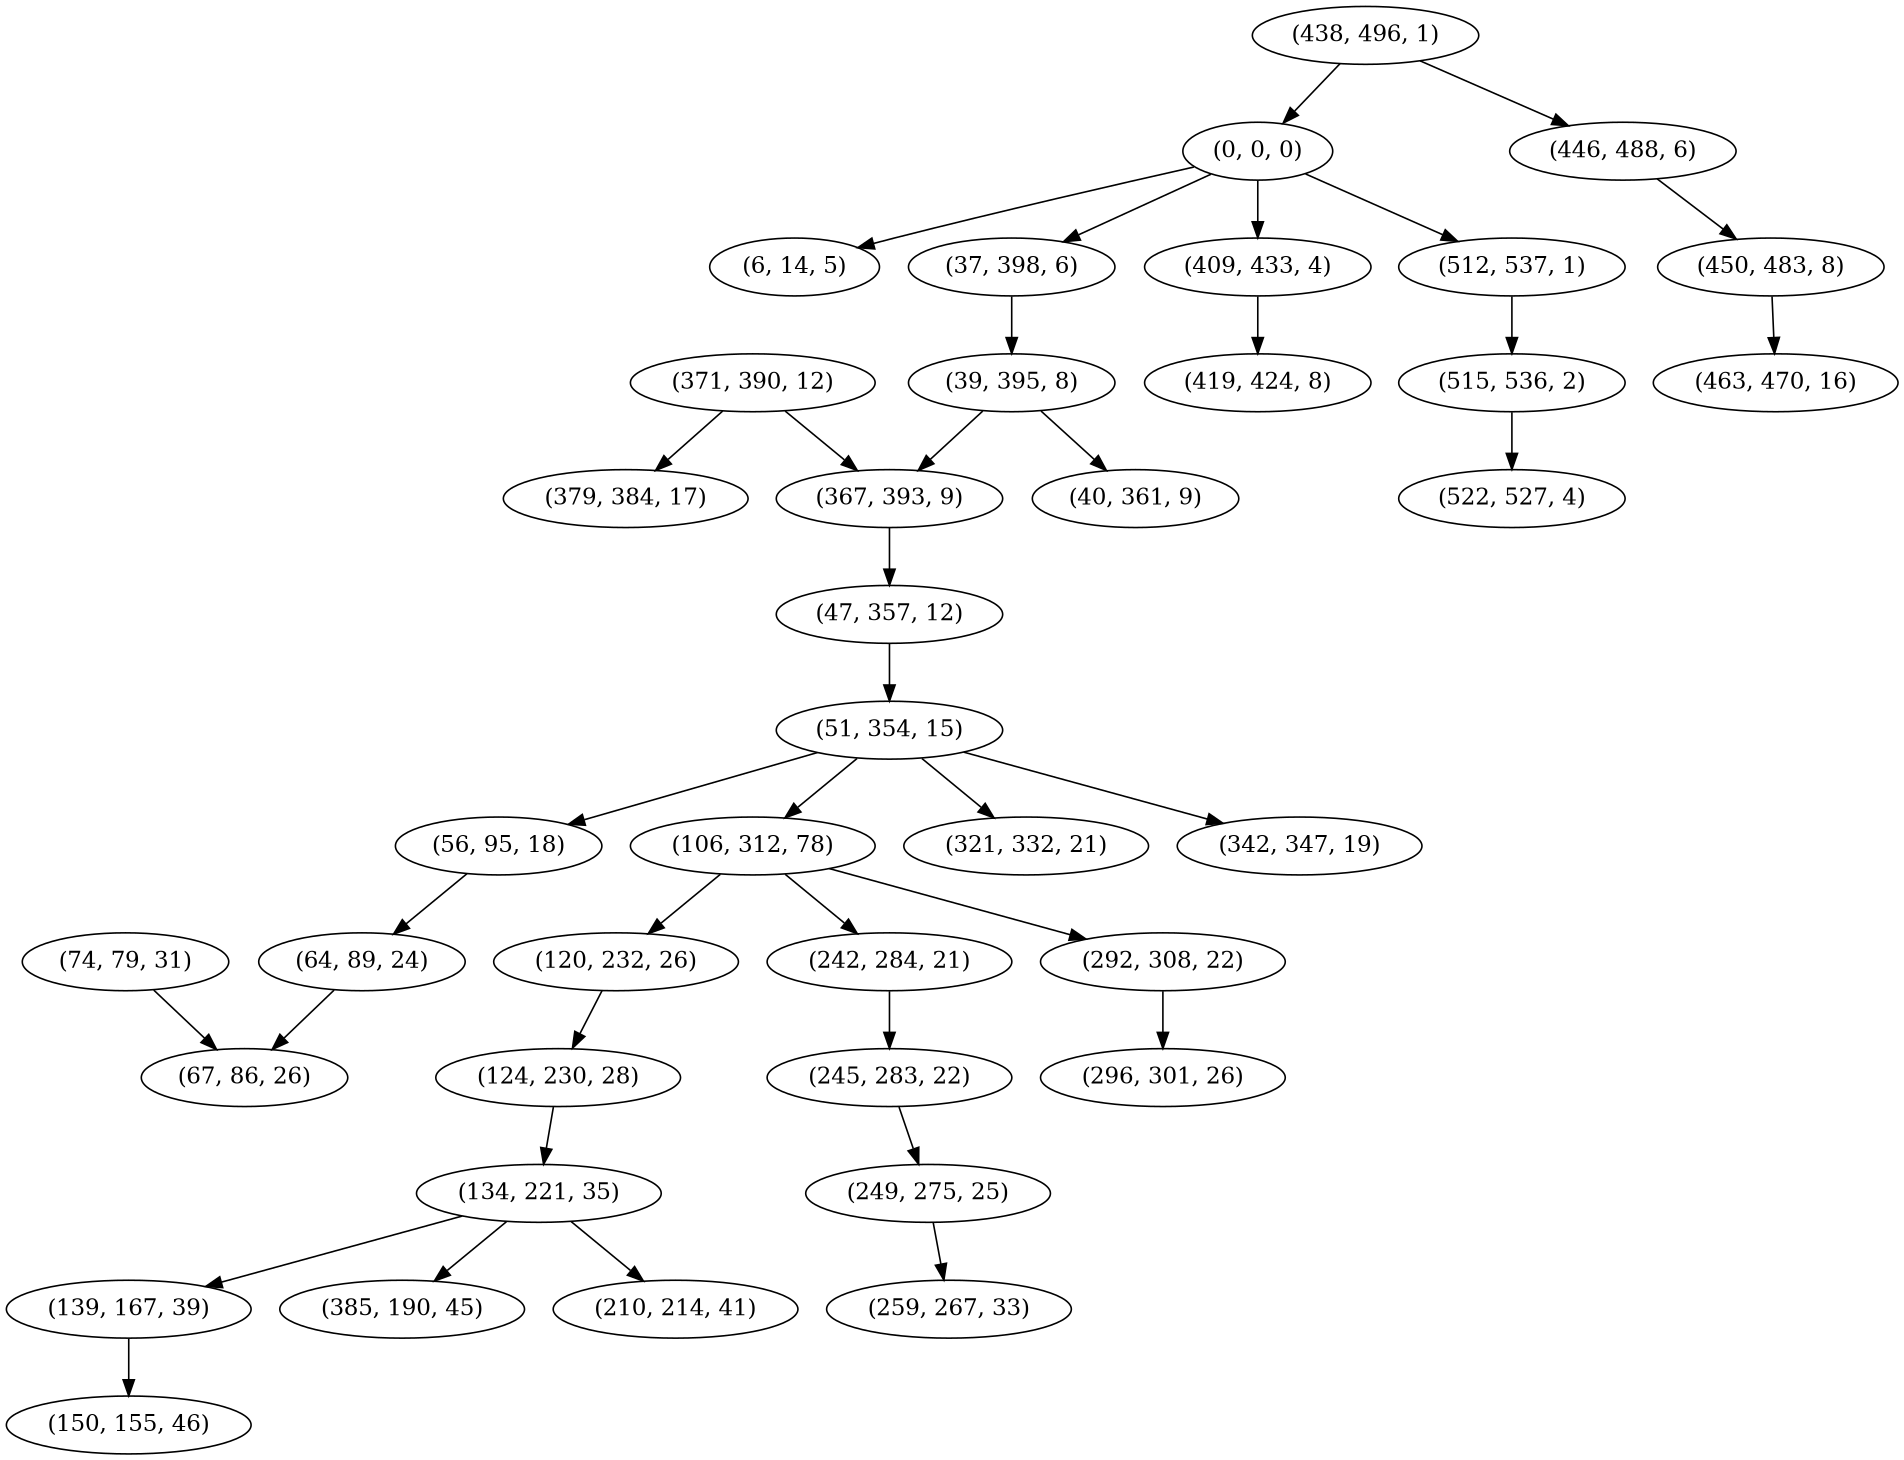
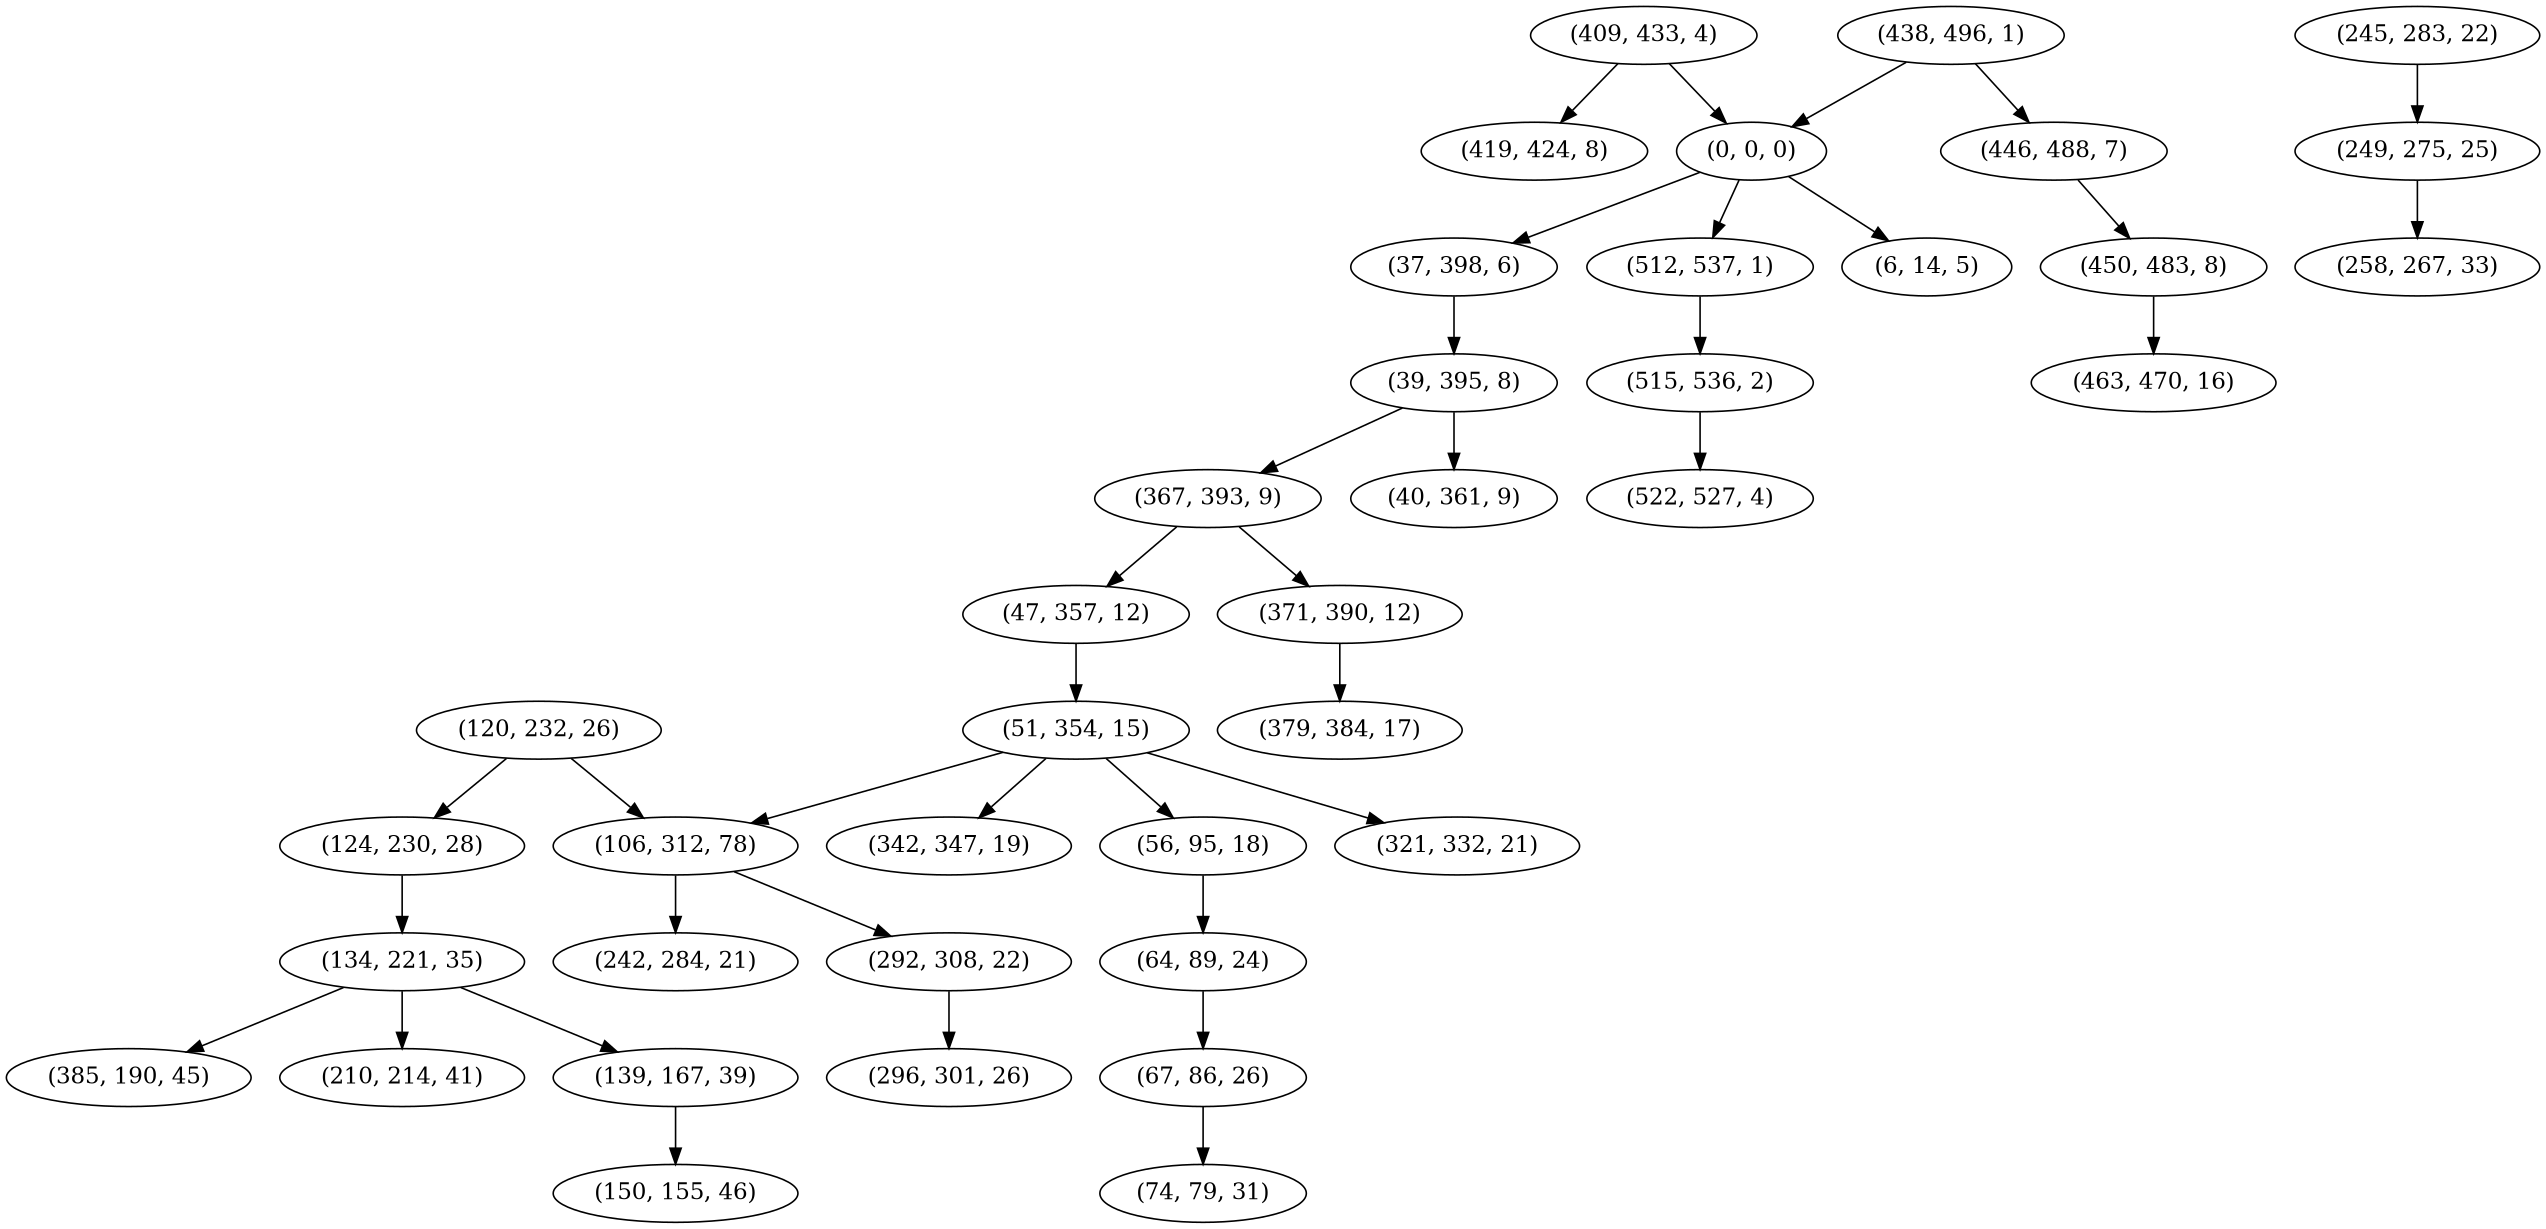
(1623, 151) -> (2054, 151)
(1258, 201) -> (1692, 87)
(815, 435) -> (1268, 551)
(691, 899) -> (601, 783)
(889, 1012) -> none
(179, 1014) -> (1203, 1128)
(949, 1309) -> (2417, 267)
